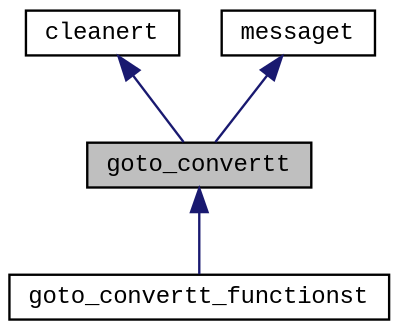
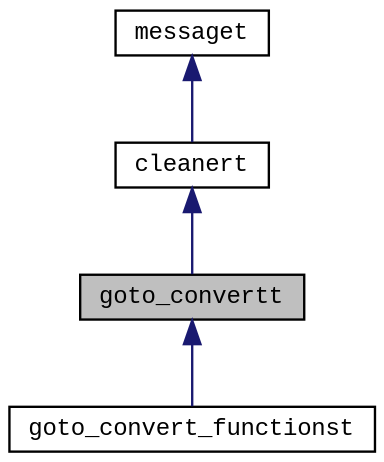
(241, 109) -> (192, 111)
(199, 297) -> (192, 429)
